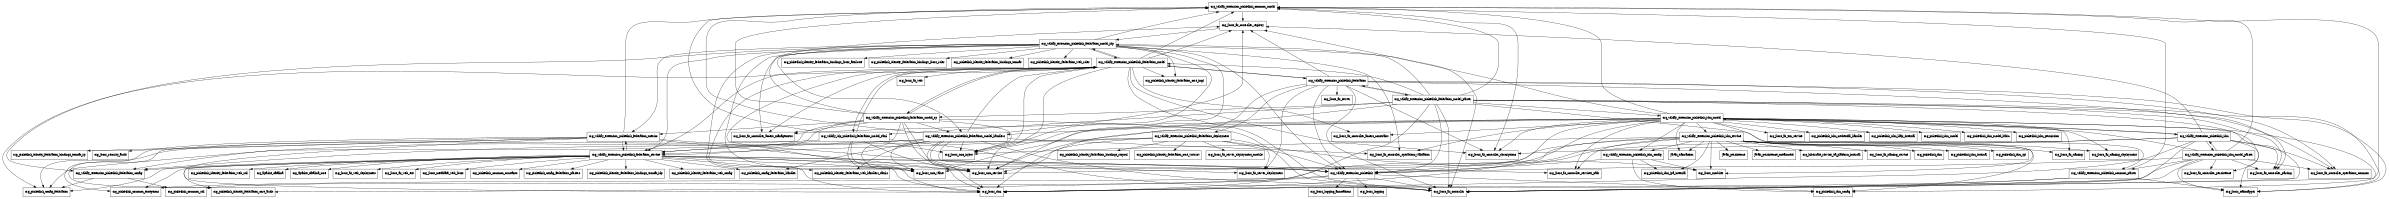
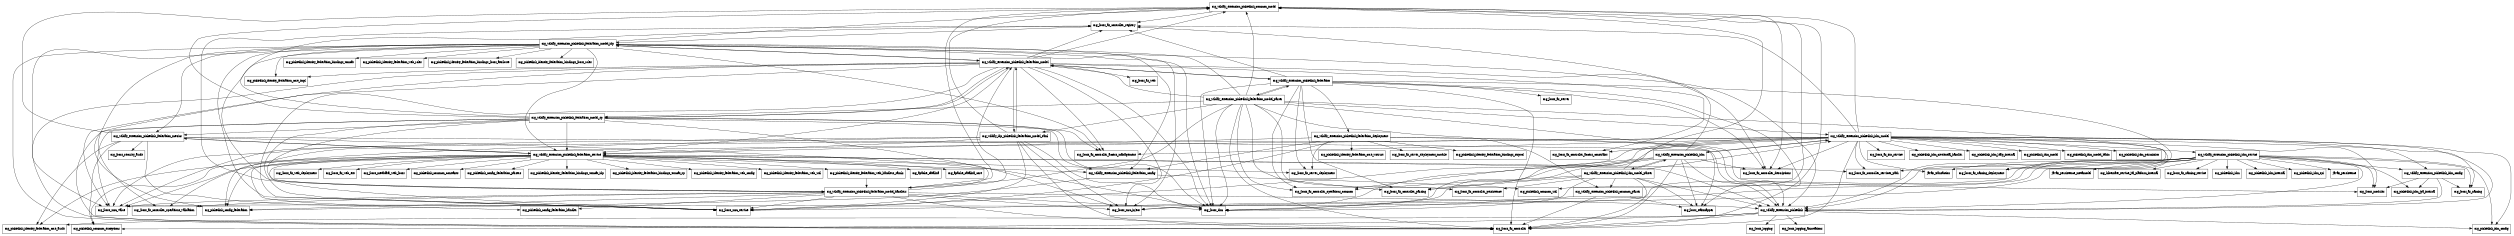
(339, 144) -> (607, 164)
(891, 150) -> (867, 182)
(1739, 190) -> (2450, 182)
none -> (2141, 200)
